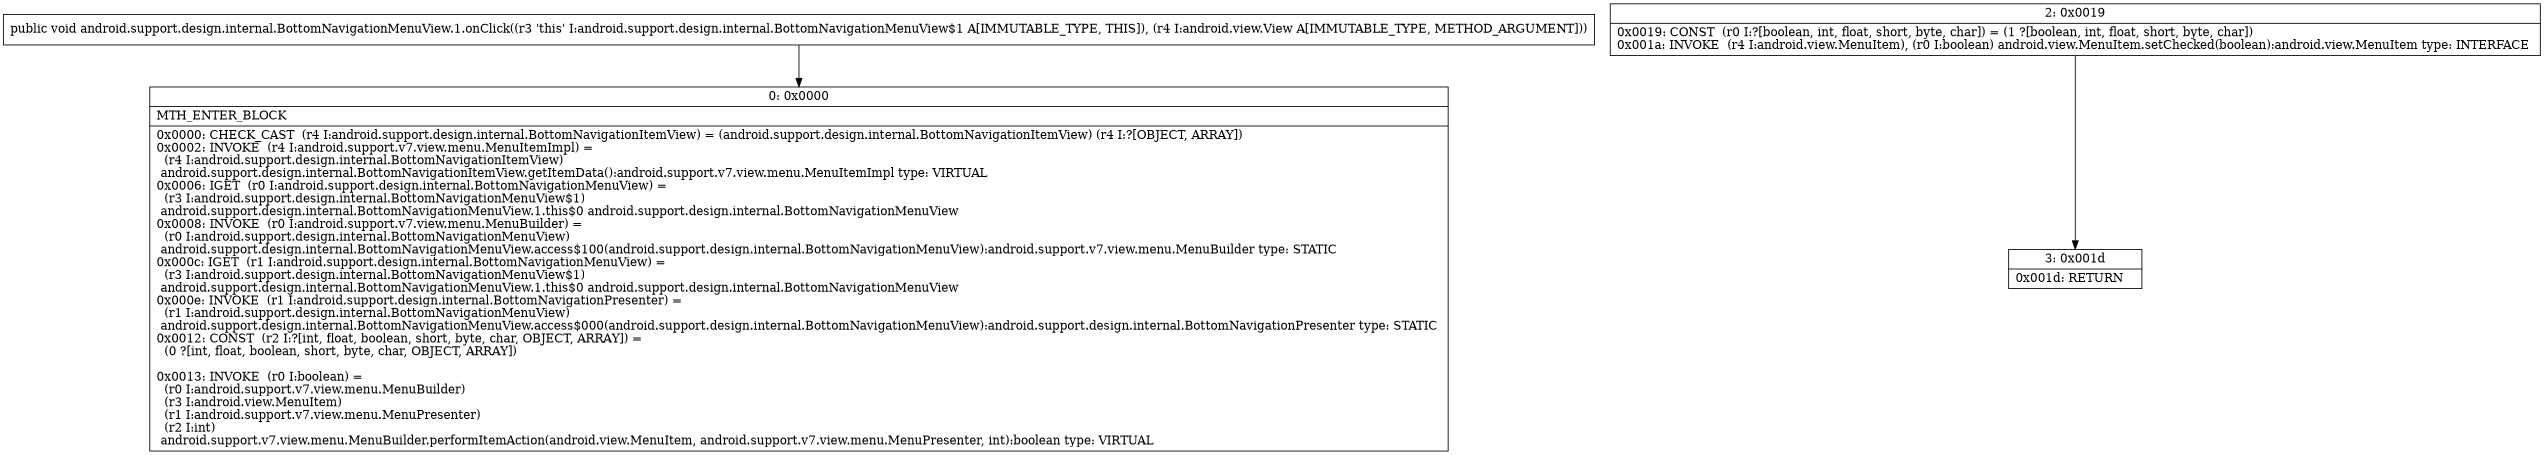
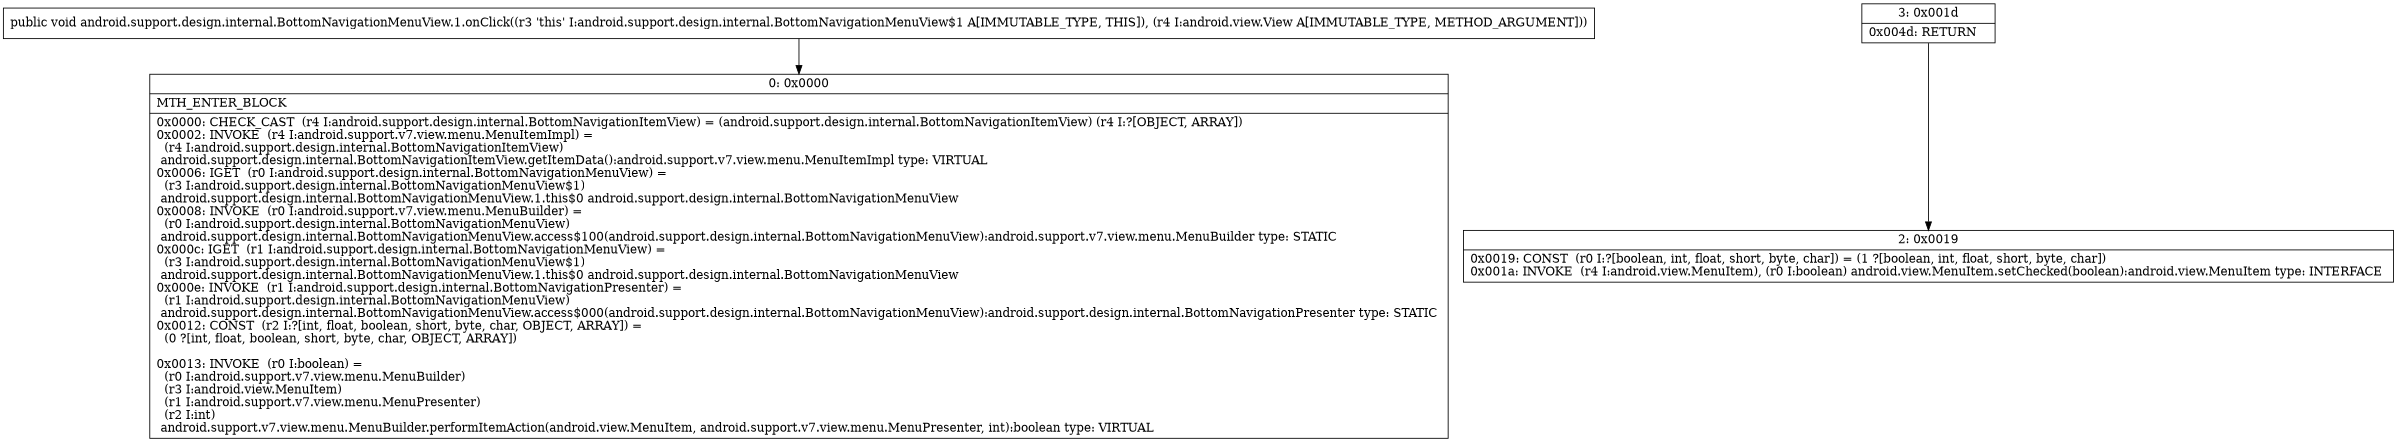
(2075, 148) -> (1928, 132)
(2075, 278) -> (1928, 33)
